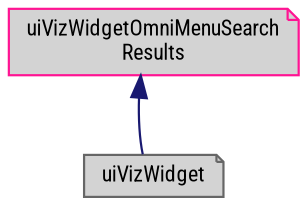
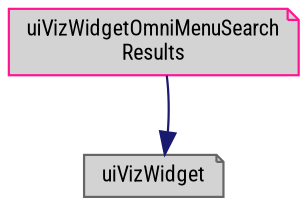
(139, 126) -> (169, 104)
